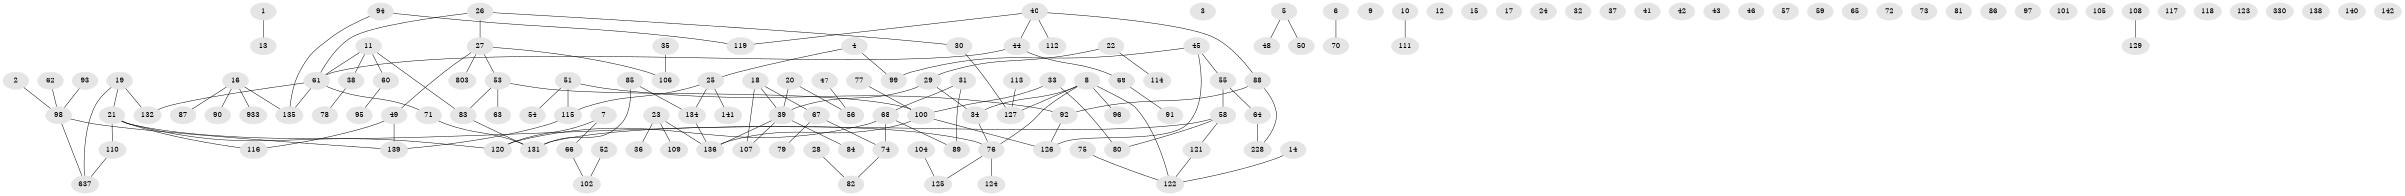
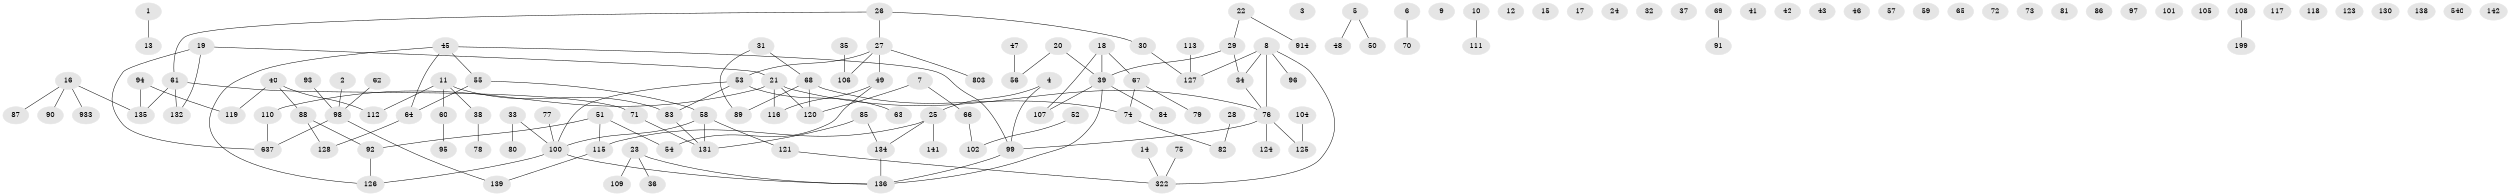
(2280, 12) -> (2385, 12)
(2352, 12) -> (2458, 12)
(1017, 46) -> none
(2136, 46) -> (2241, 46)
(343, 63) -> (409, 98)
none -> (423, 79)
(1157, 81) -> (1302, 46)
(1182, 131) -> (631, 134)
(394, 133) -> (772, 137)
none -> (1141, 139)
(1258, 150) -> (324, 150)
none -> (948, 171)
(1170, 185) -> (1162, 185)
